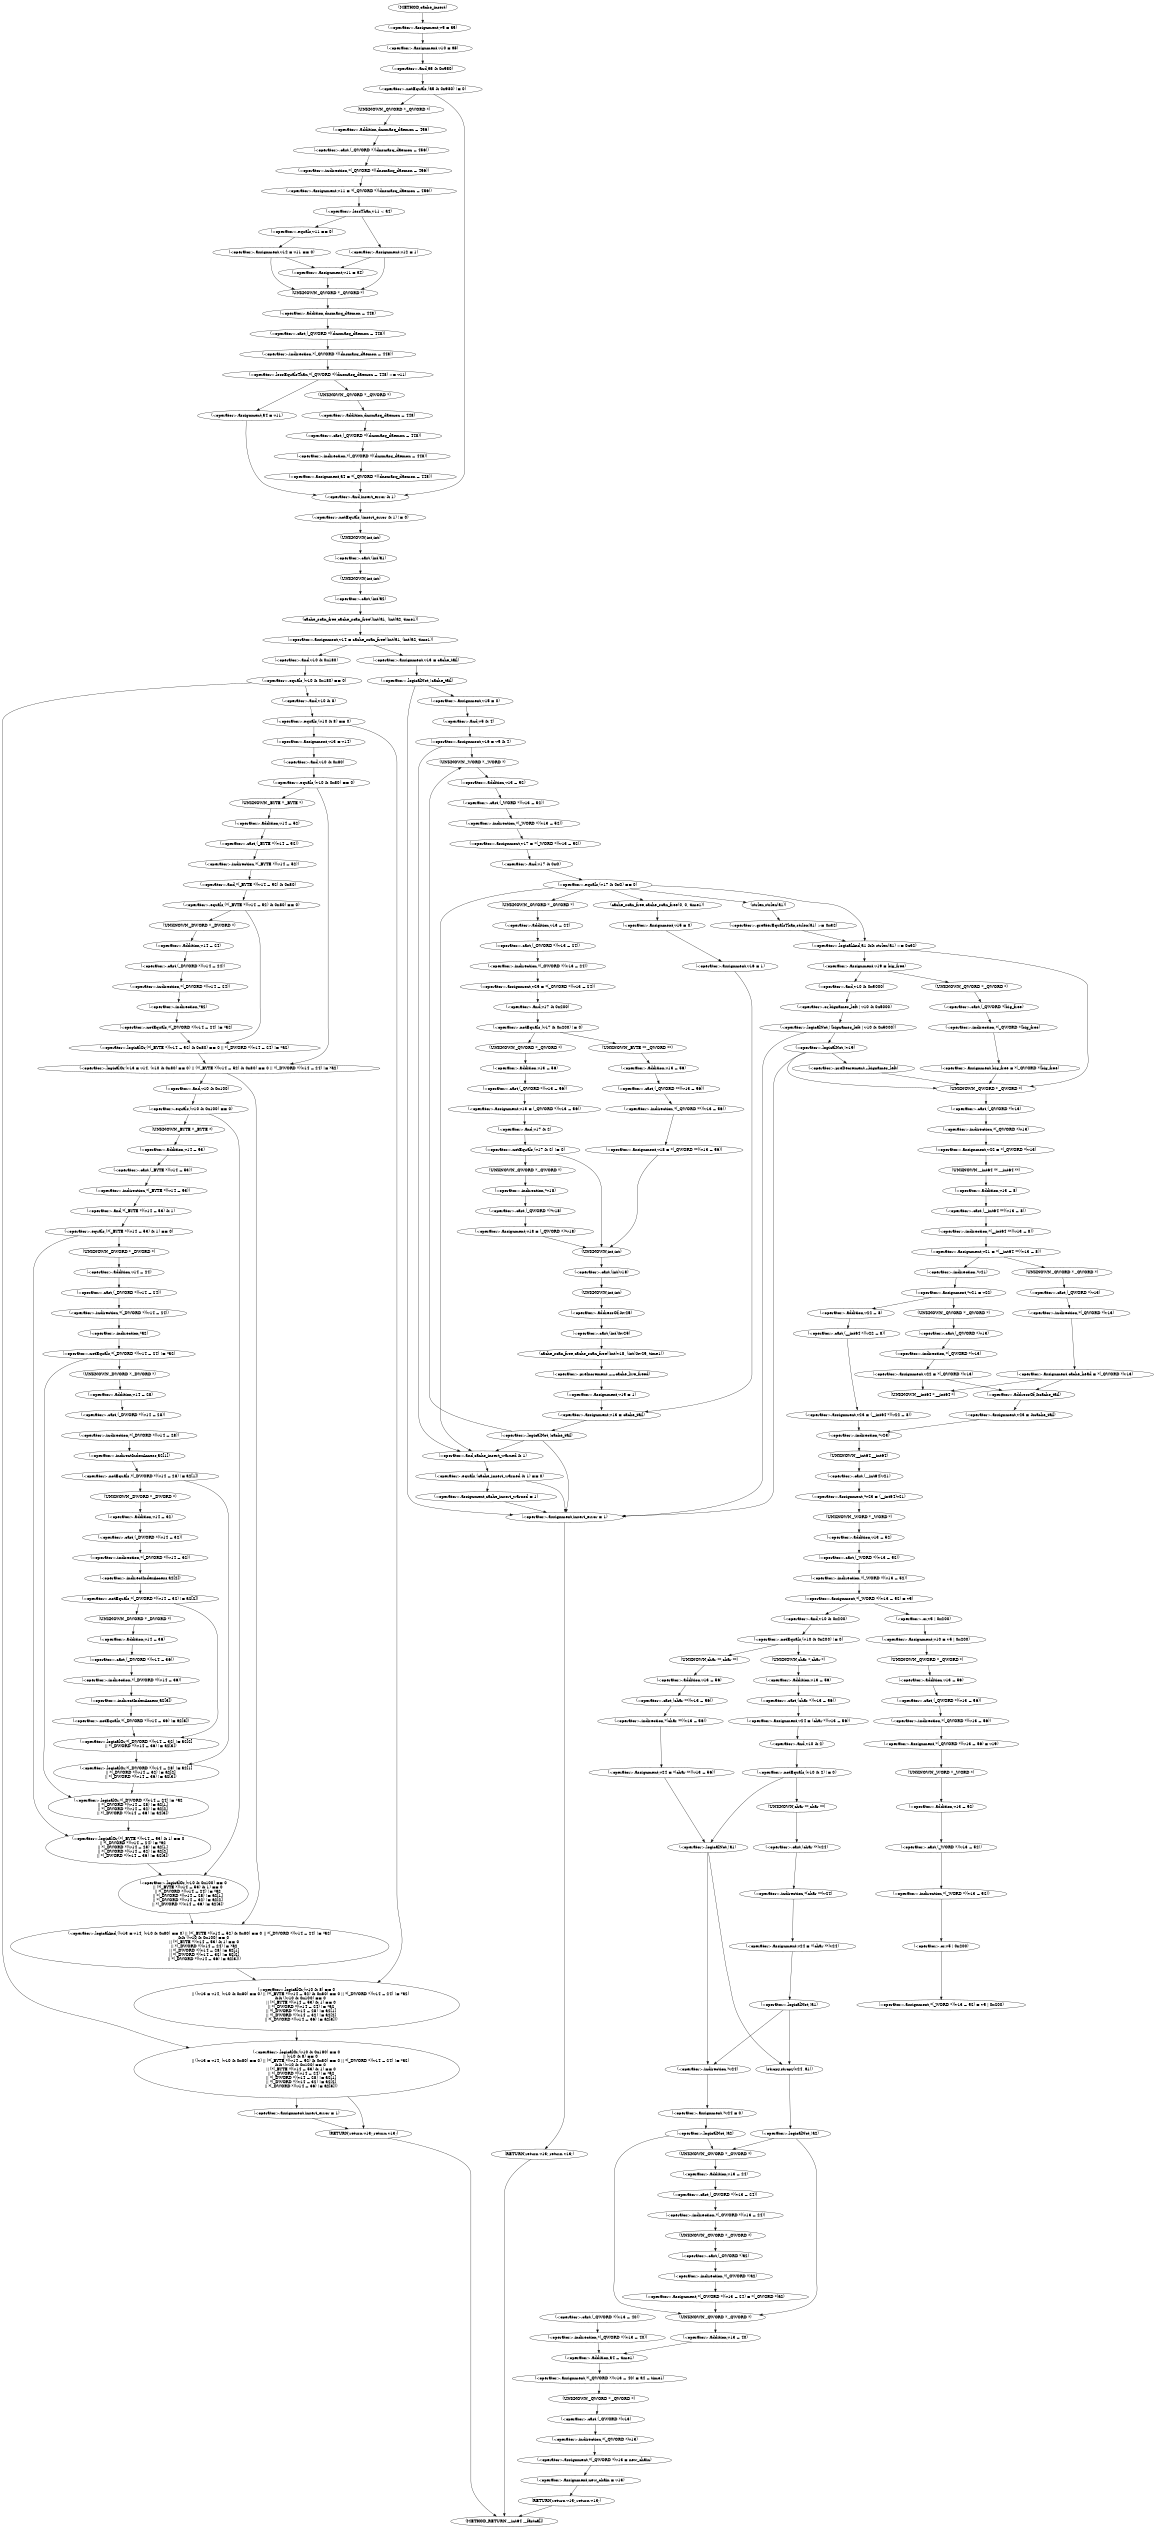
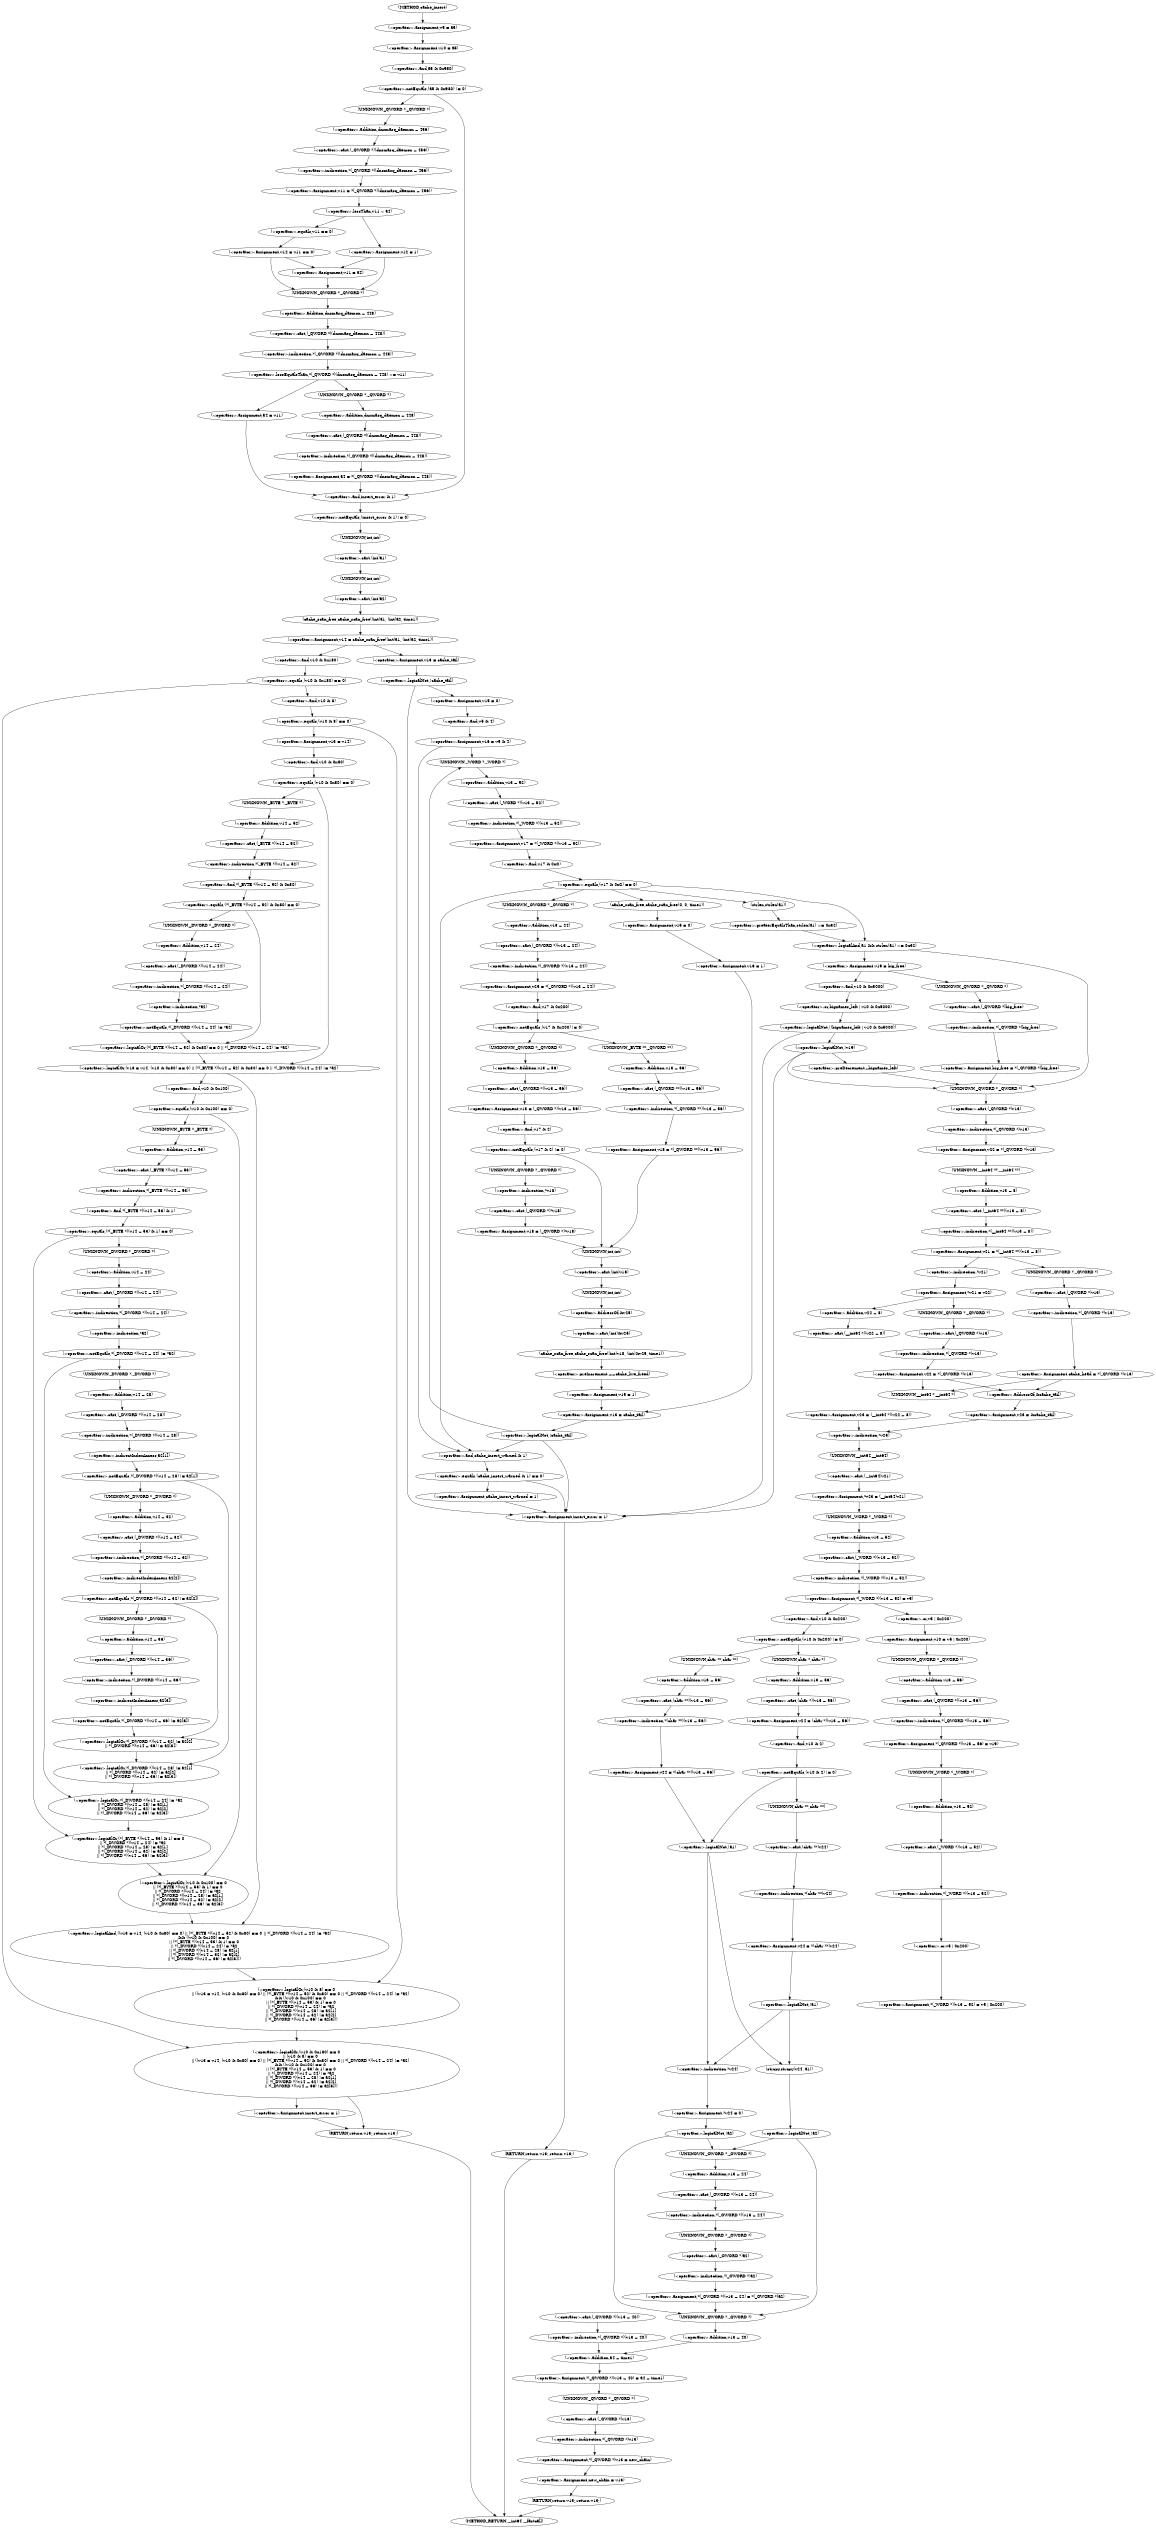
(851, 1373) -> none
none -> (126, 1424)
